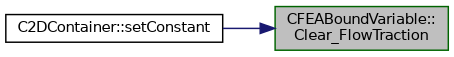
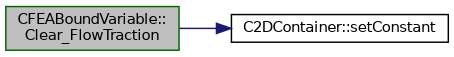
(242, 28) -> (198, 28)
